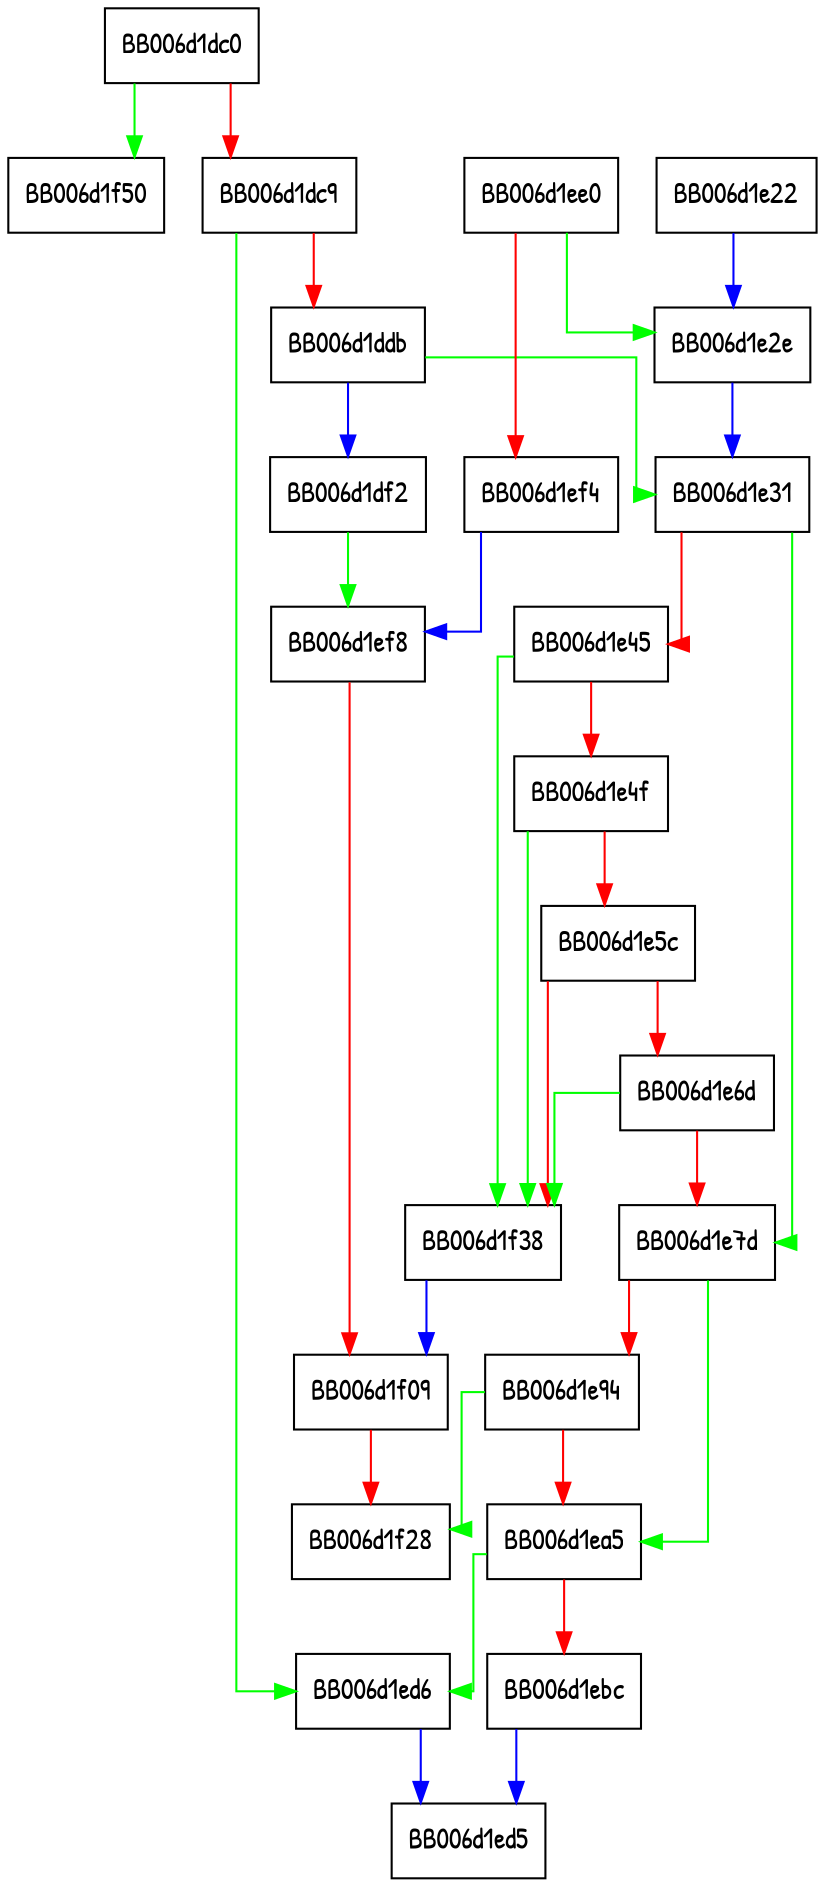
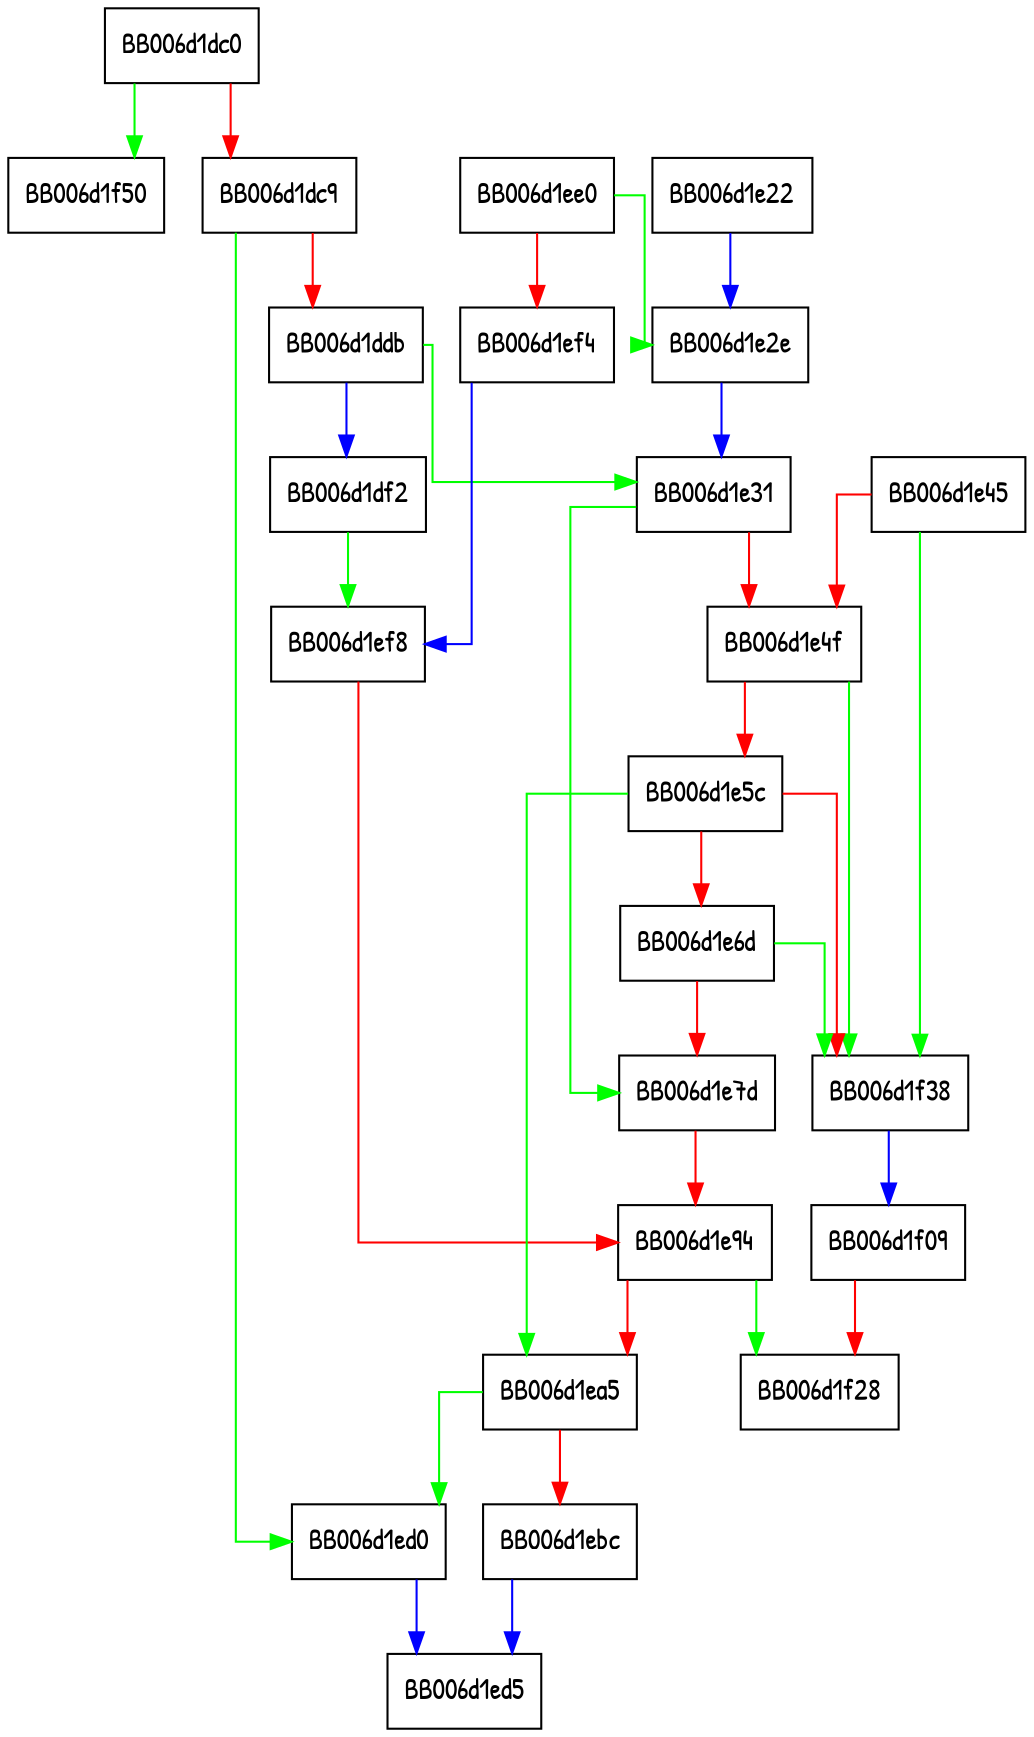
(682, 589) -> (749, 559)
(350, 1008) -> (358, 1081)
(708, 1434) -> (527, 1013)
(373, 1691) -> (369, 1542)
